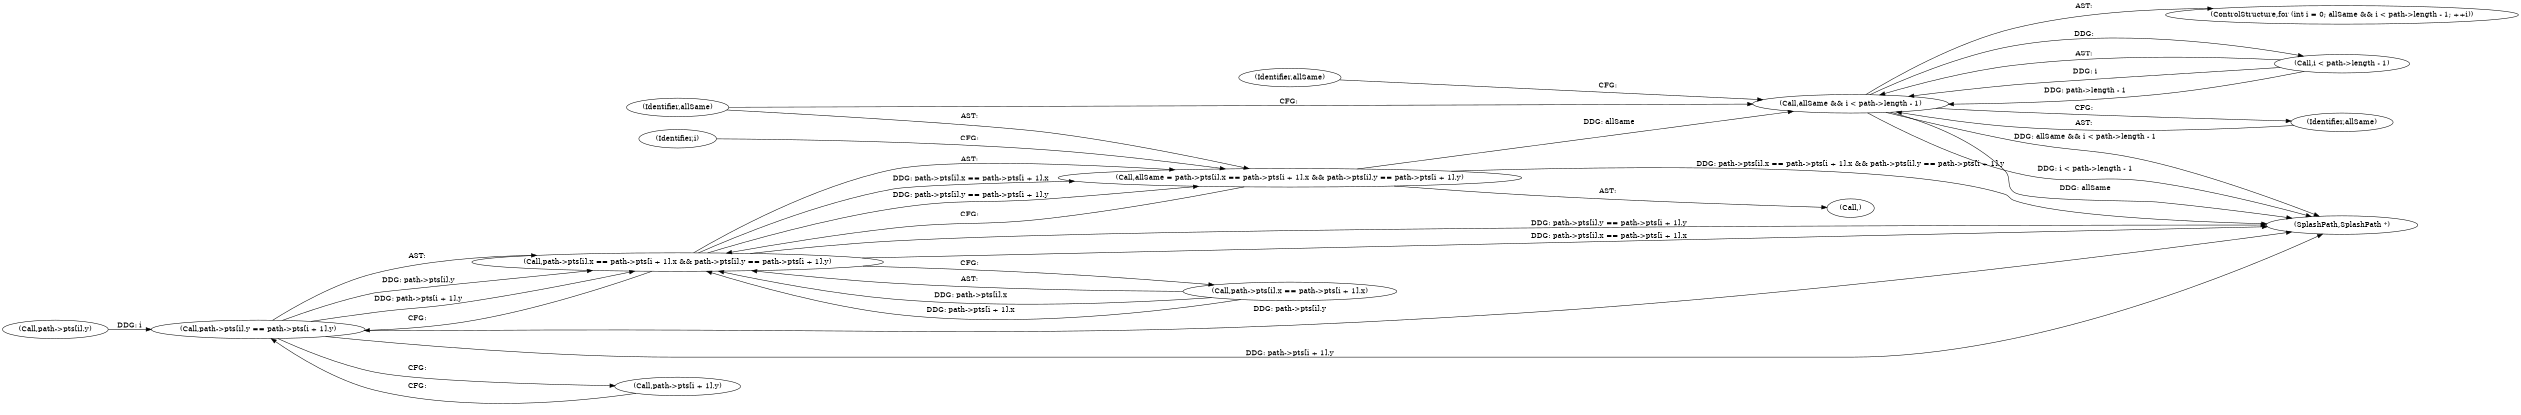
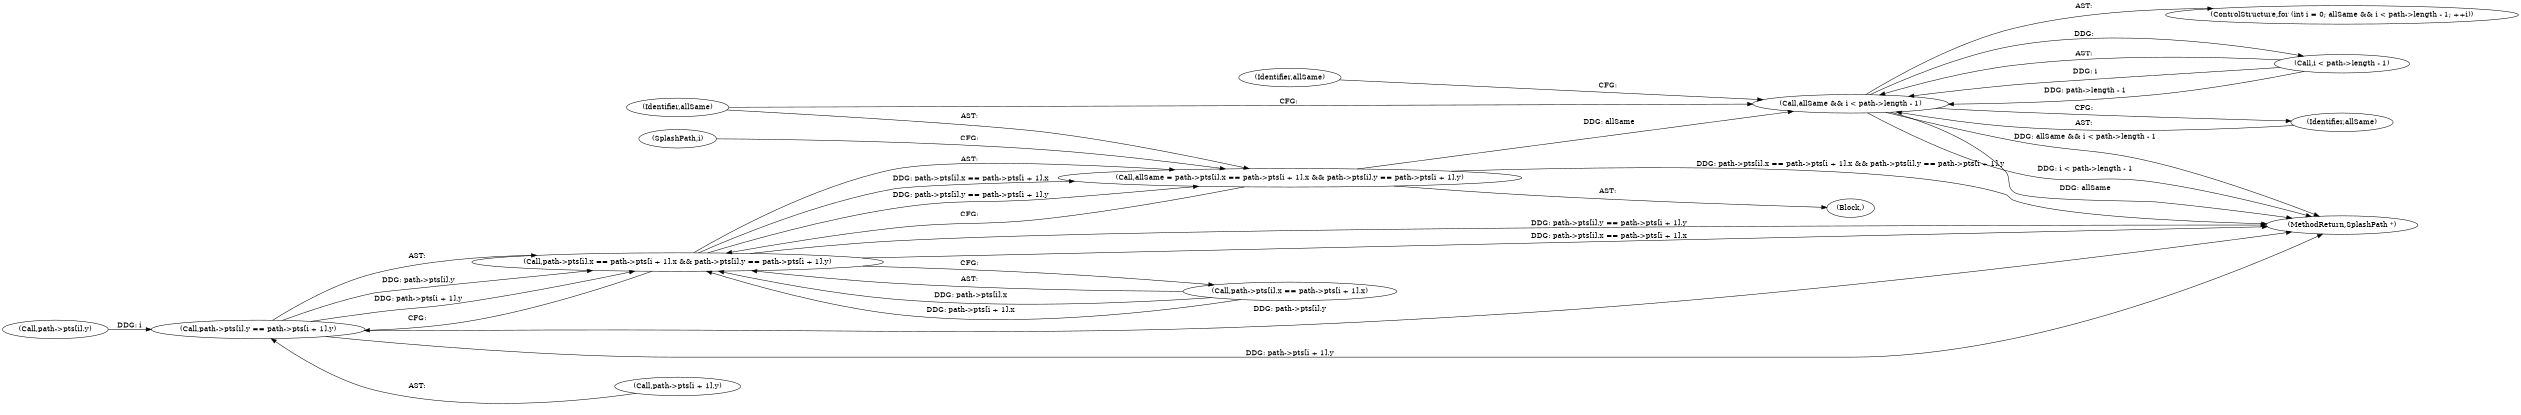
(678, 139) -> (678, 139)
(1851, 208) -> (1851, 208)
(2342, 225) -> (2342, 225)
(441, 379) -> none
(418, 386) -> (418, 386)
